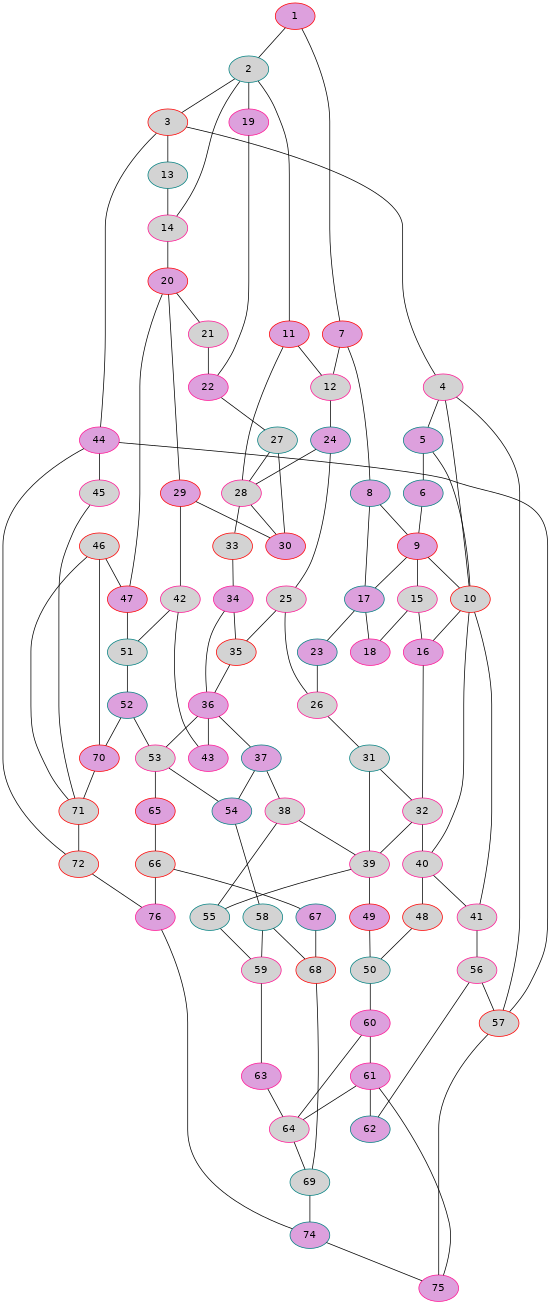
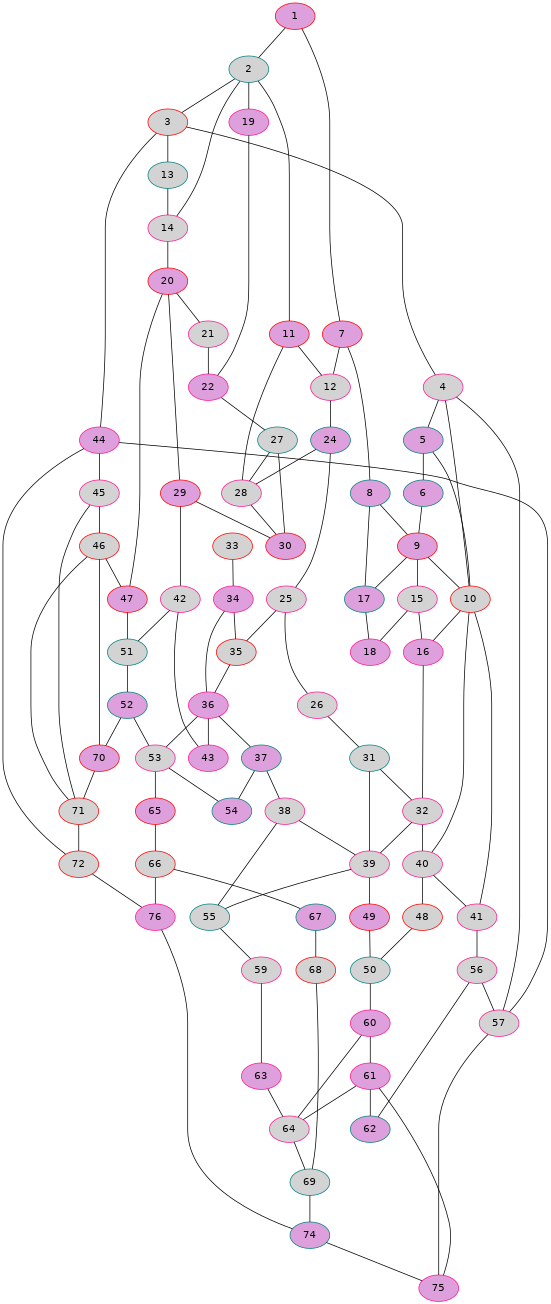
(238, 517) -> none
none -> (99, 520)
(317, 652) -> none
(263, 917) -> none
(499, 1023) -> (499, 1023)
